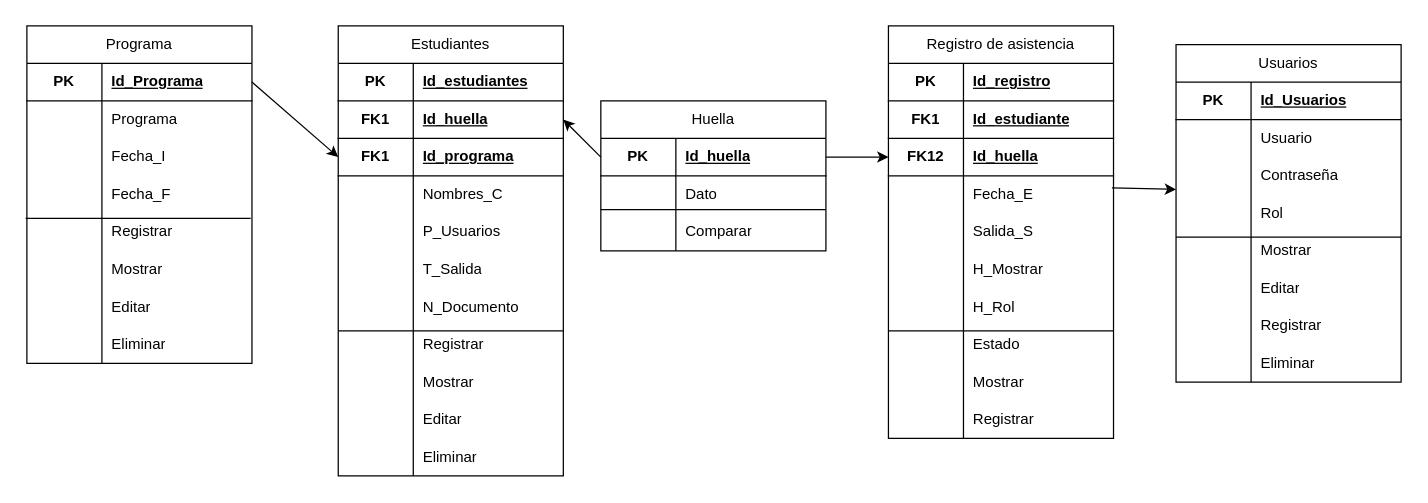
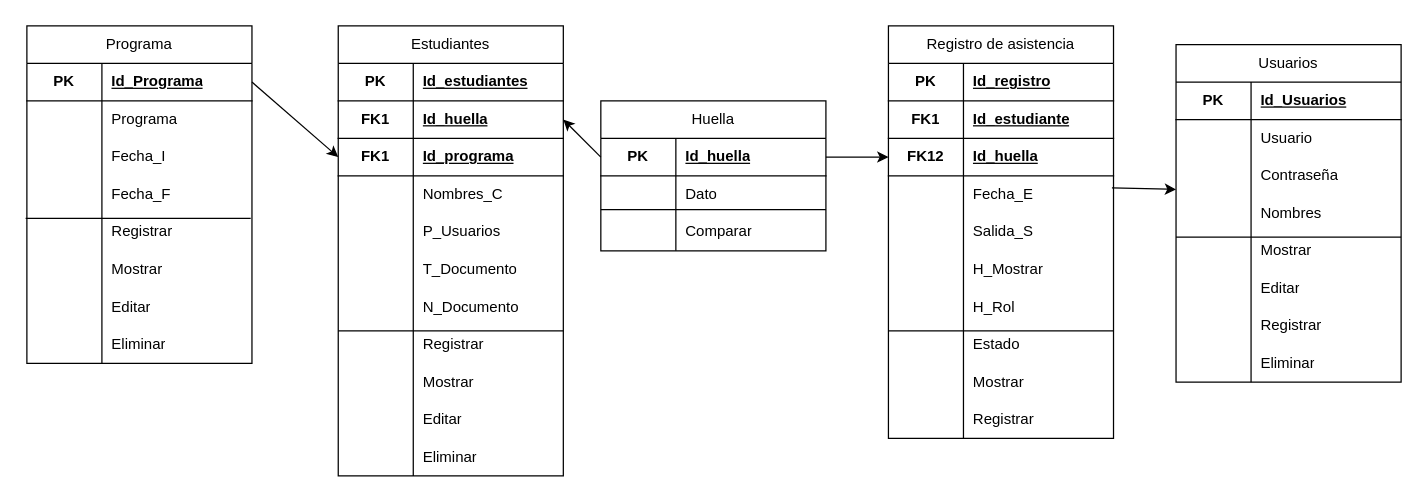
(1271, 213) -> (1290, 213)
(453, 269) -> (469, 269)
